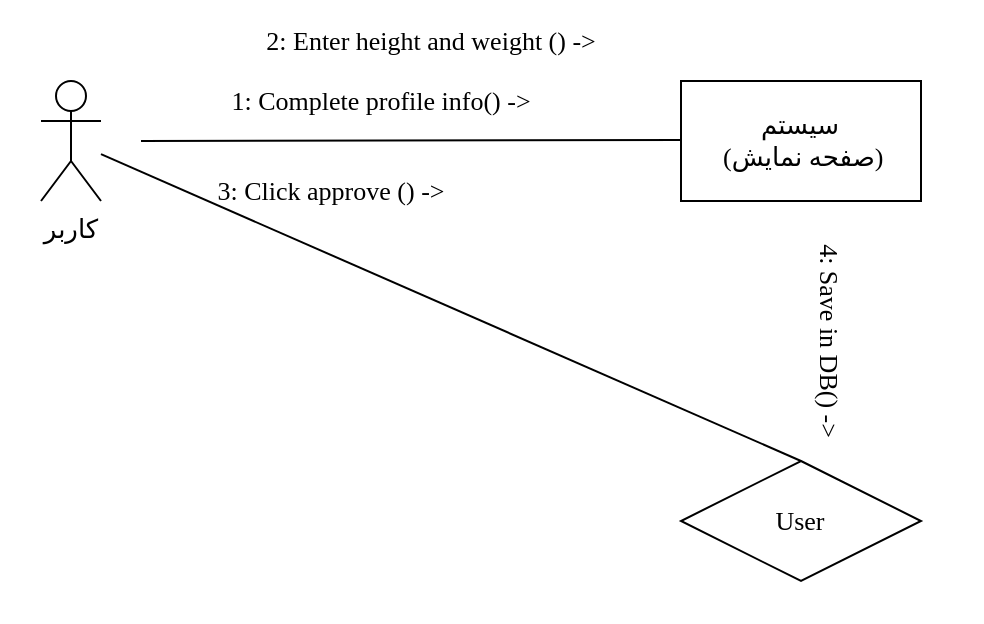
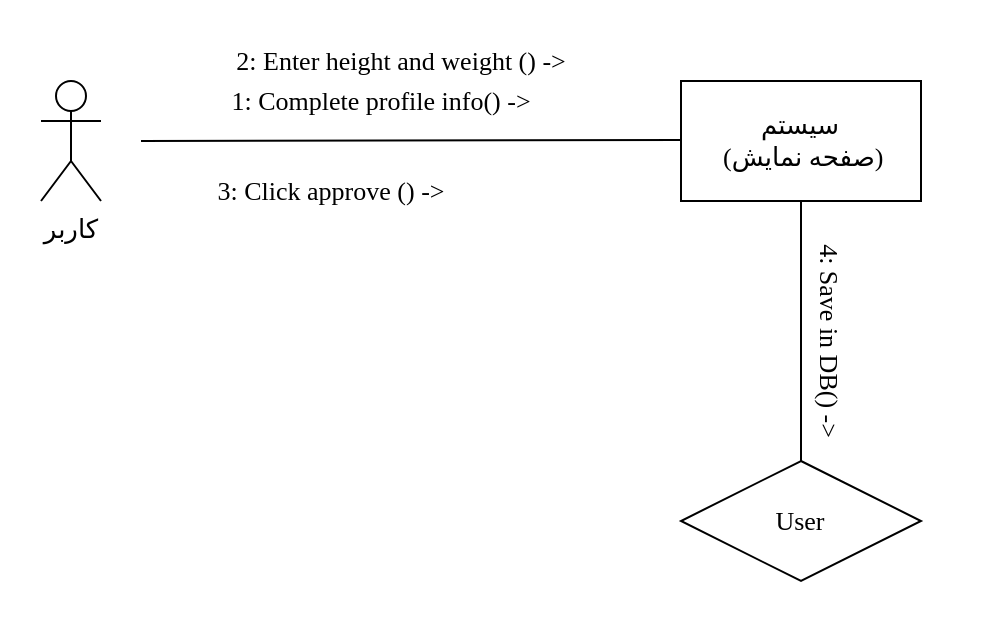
(431, 41) -> (401, 61)
(451, 308) -> (801, 331)
